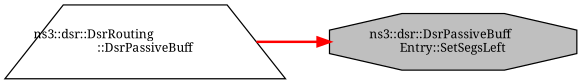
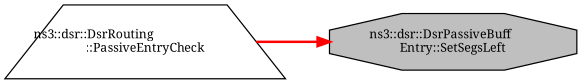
(145, 42) -> (145, 42)
